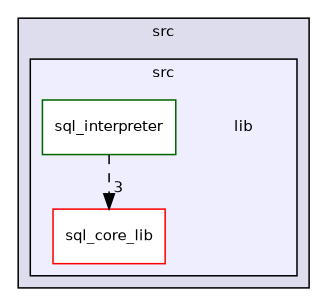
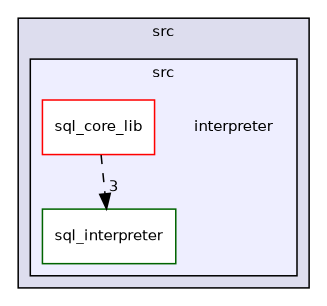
(244, 127) -> (233, 127)
(109, 174) -> (103, 174)
